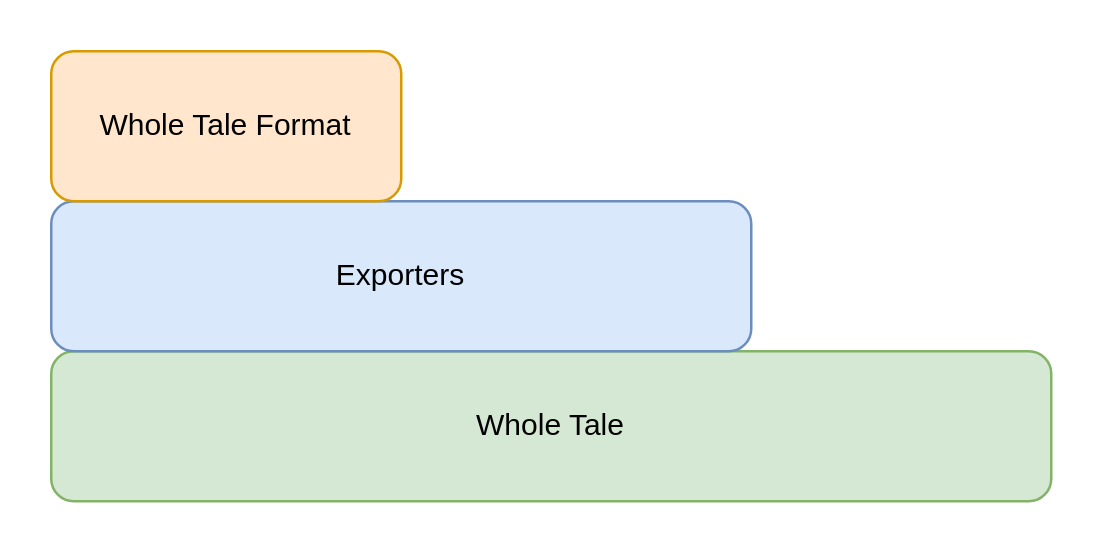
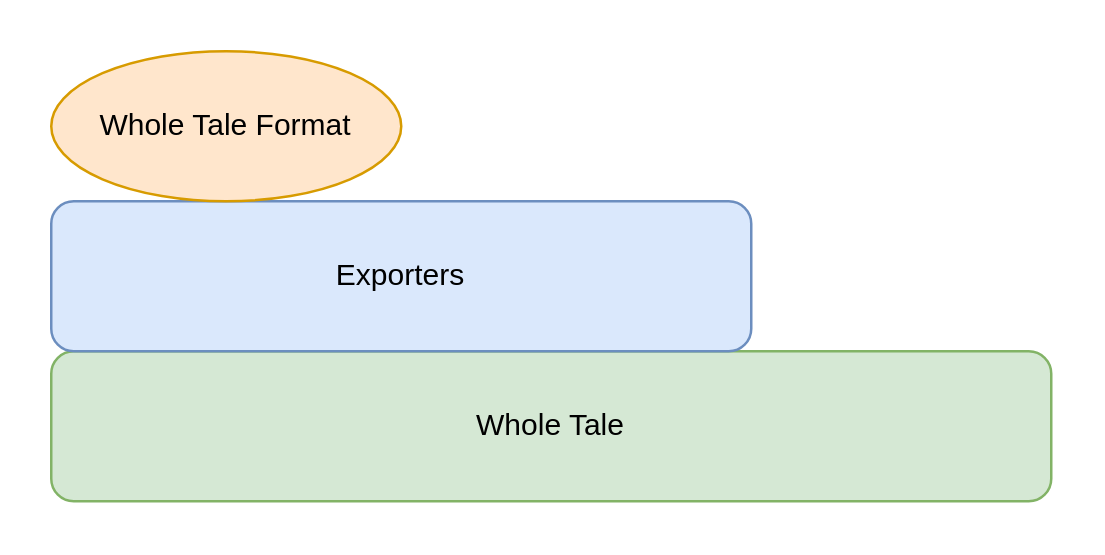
(226, 126) -> (226, 126)
